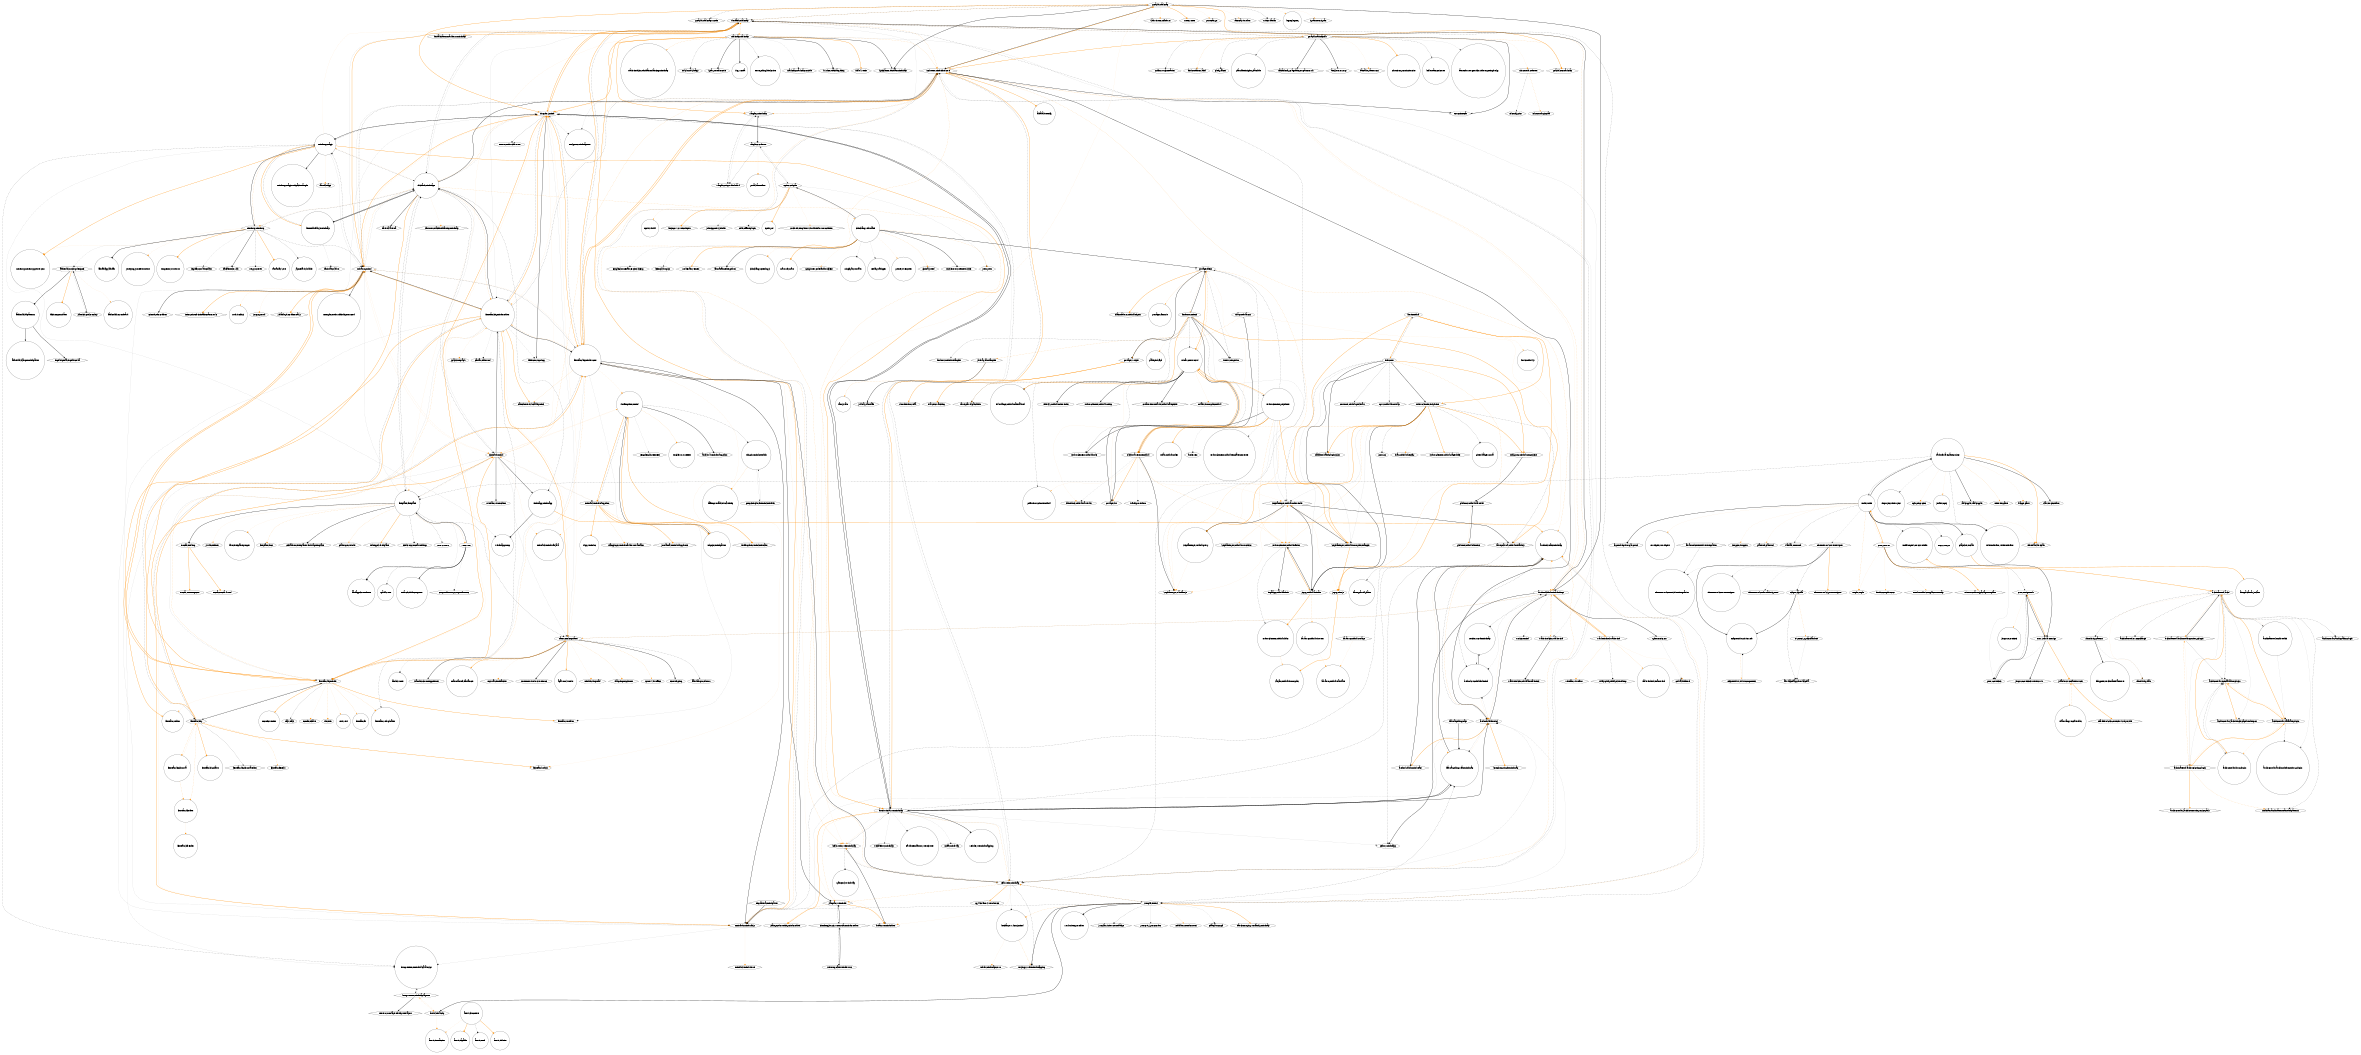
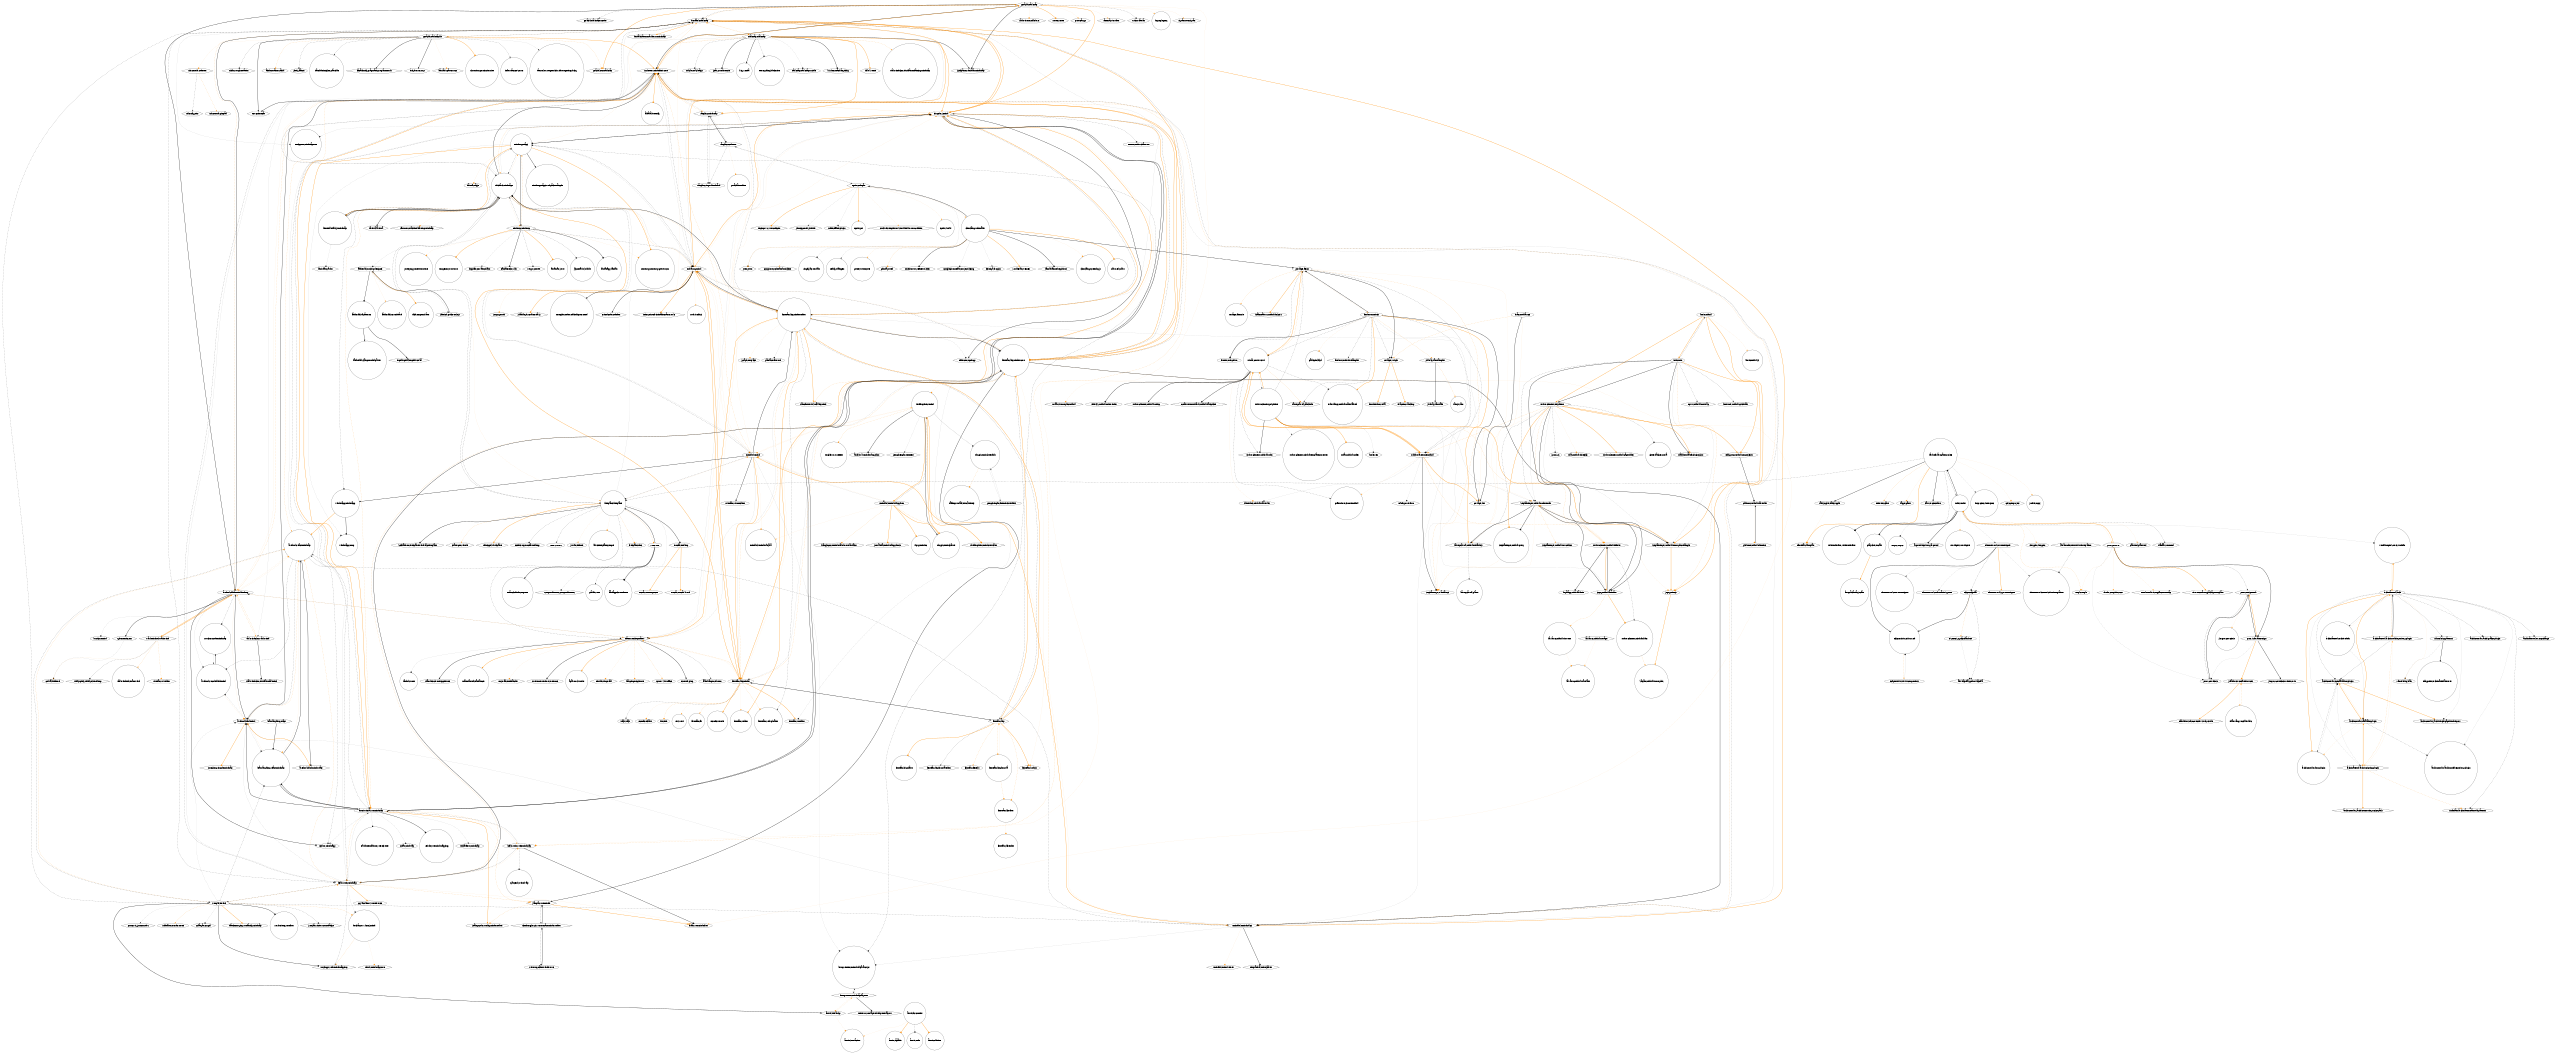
(756, 914) -> (1252, 946)
